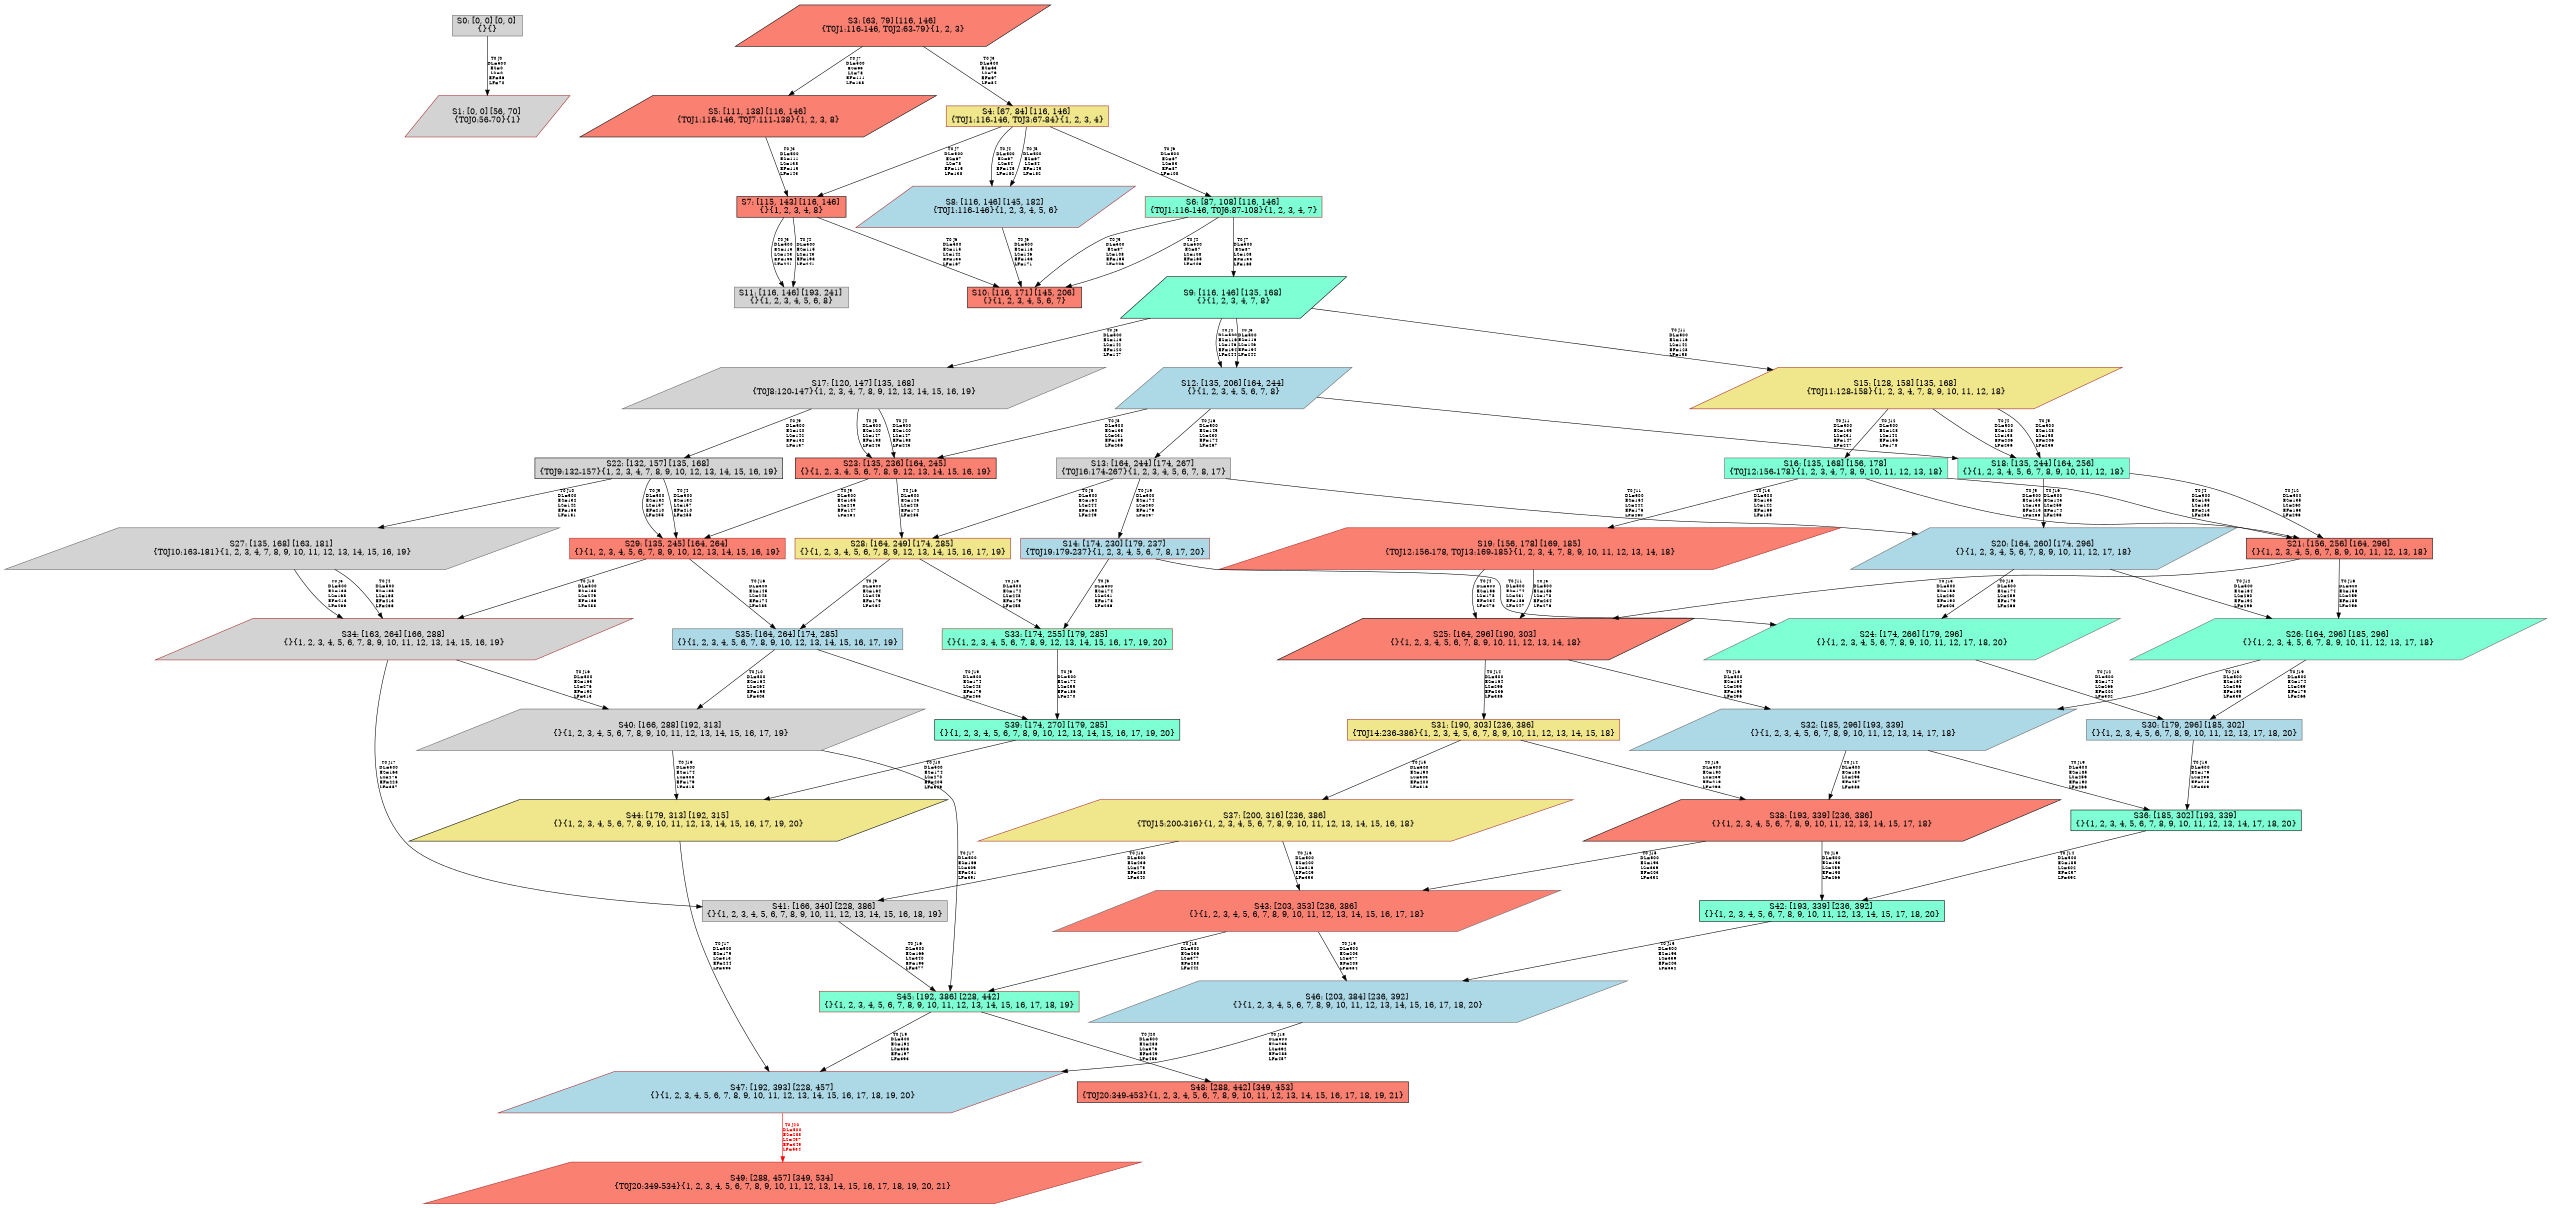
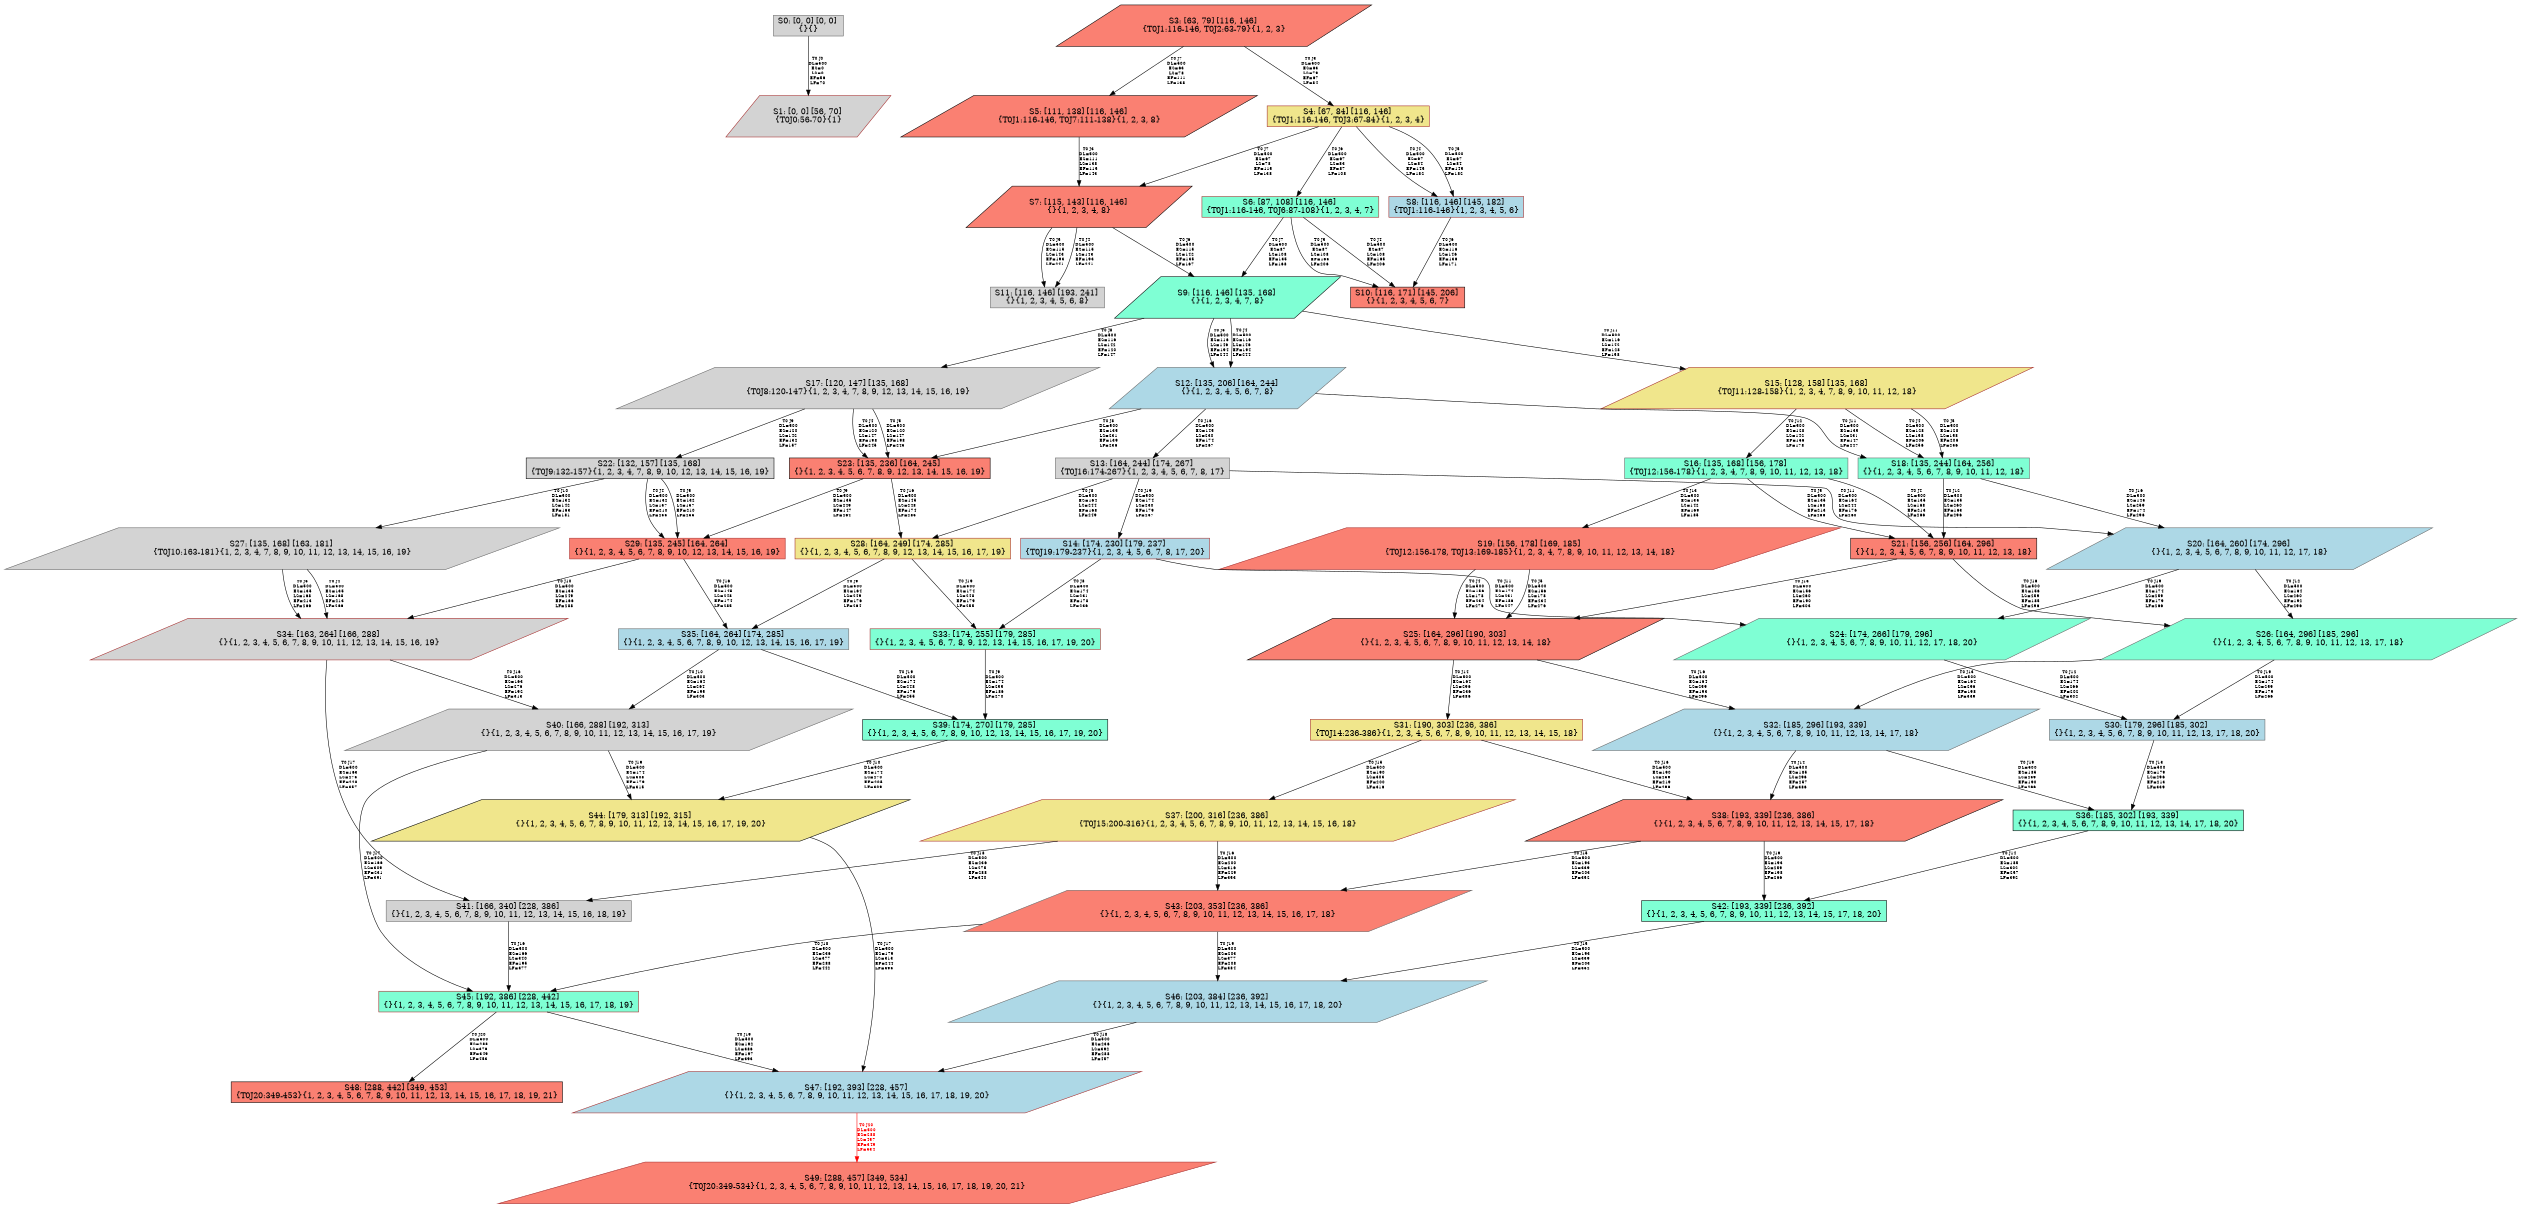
(791, 207) -> (1079, 207)
(996, 207) -> (1456, 207)
(905, 251) -> (1151, 251)
